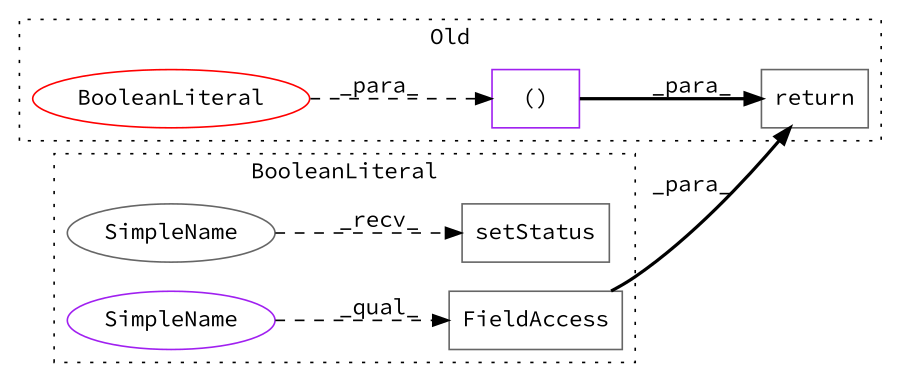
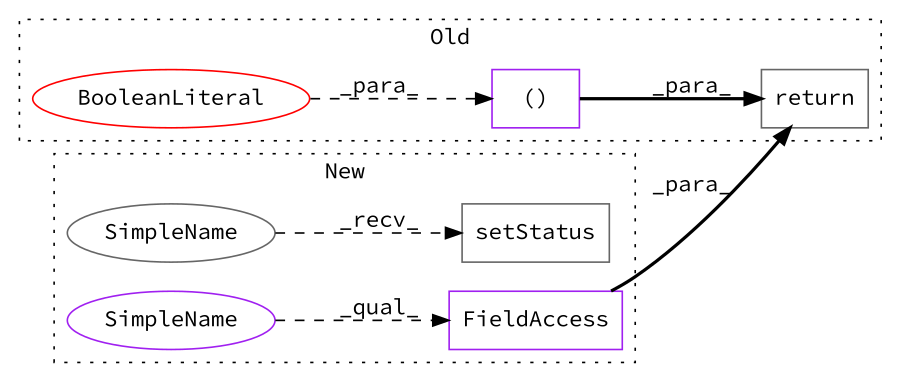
(345, 172) -> (345, 172)
(536, 320) -> (536, 320)
